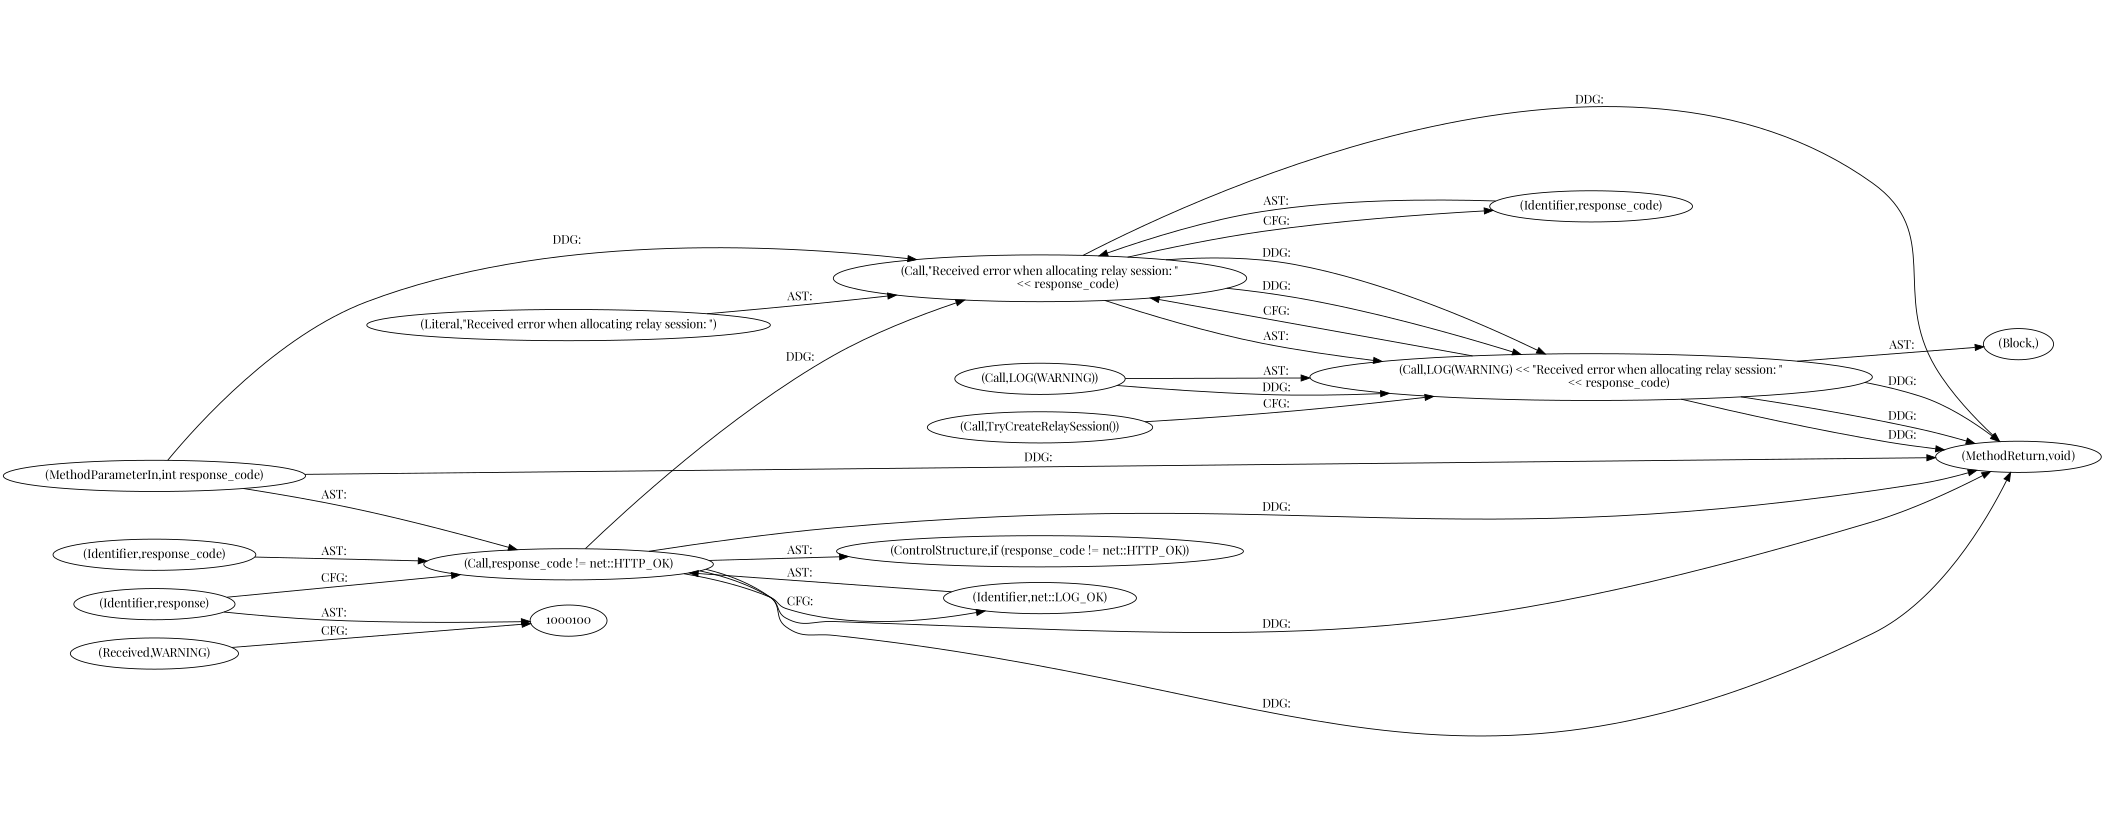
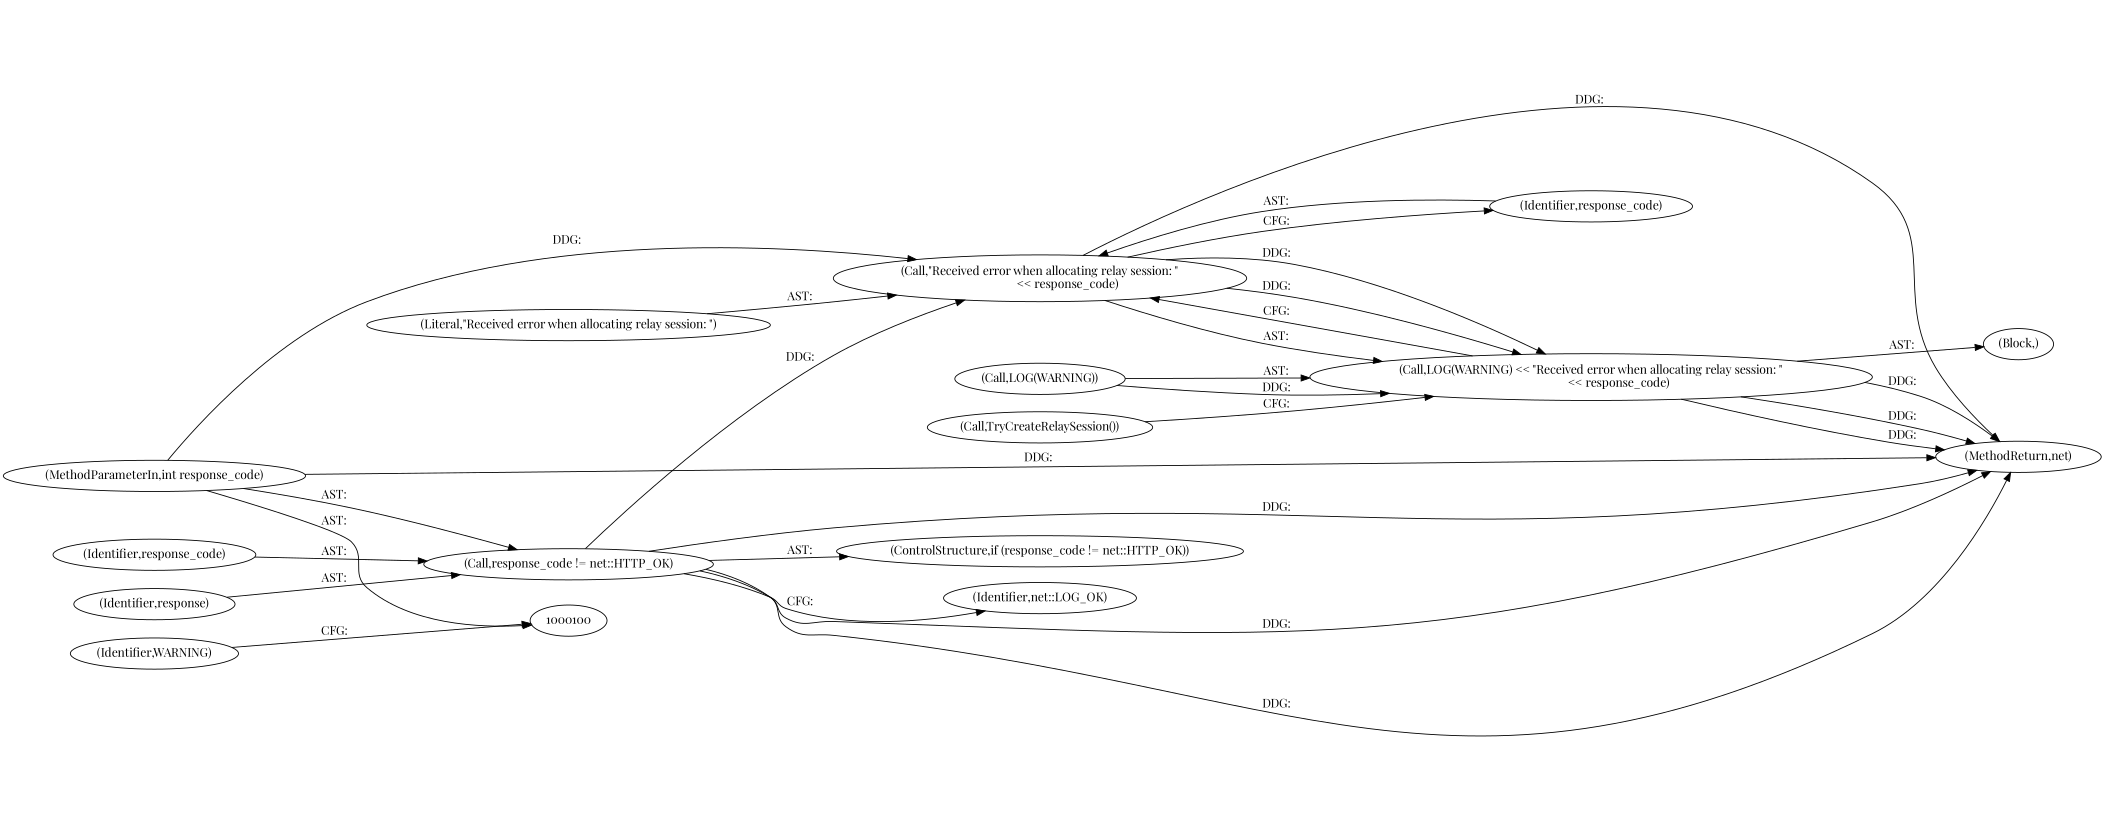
(2018, 457) -> (2018, 457)
(336, 579) -> (336, 579)
(825, 583) -> none
(372, 622) -> (359, 570)
(154, 654) -> (154, 654)
